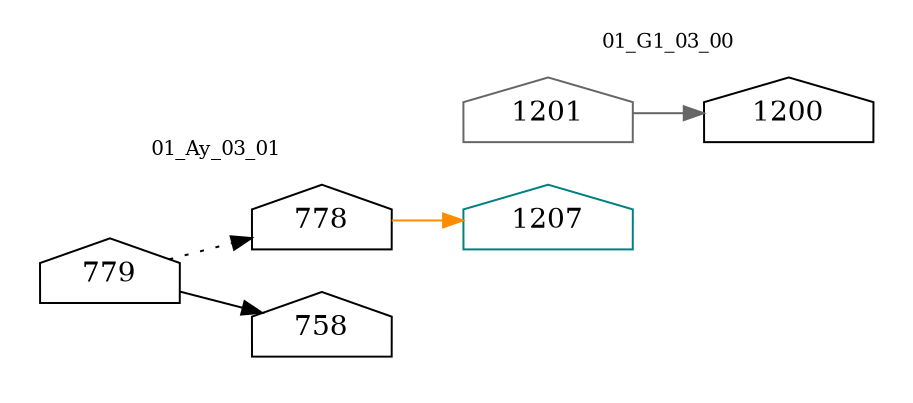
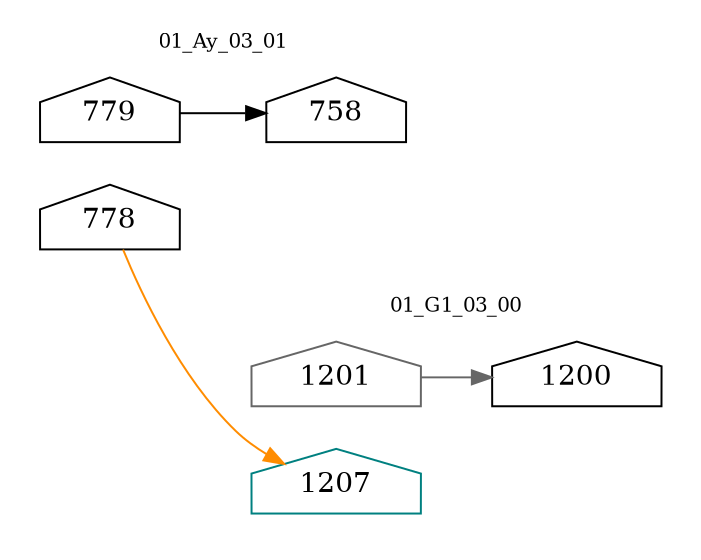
(201, 251) -> none
